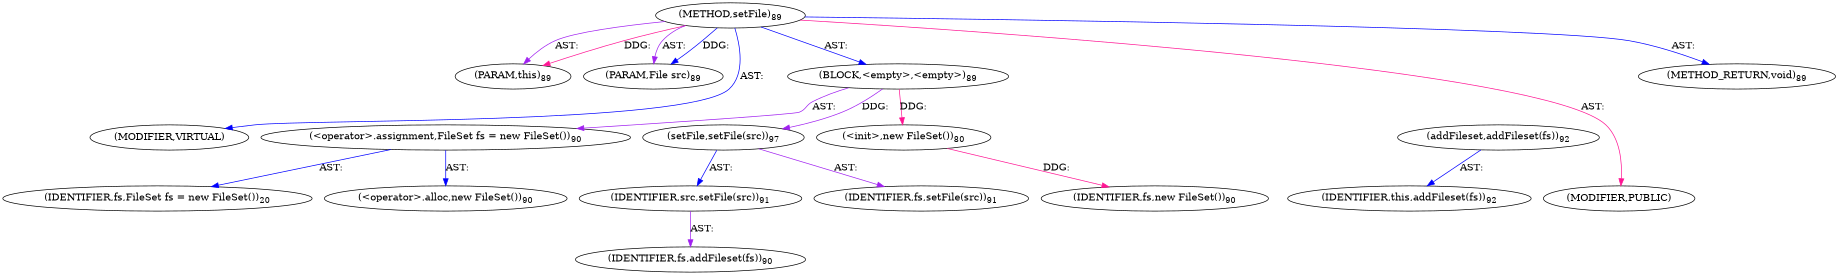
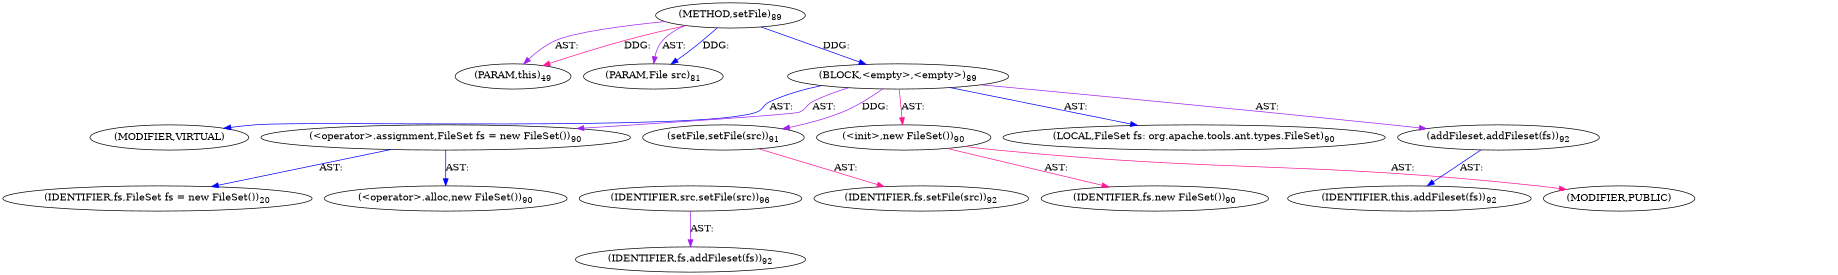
(838, 46) -> (838, 46)
(1235, 54) -> (1262, 167)
(546, 75) -> (546, 75)
(696, 75) -> (696, 75)
(1737, 76) -> none
none -> (1200, 106)
(915, 107) -> (915, 107)
(514, 117) -> (530, 124)
(774, 136) -> (774, 136)
(959, 136) -> (959, 136)
none -> (1194, 137)
(709, 165) -> none
(818, 167) -> (818, 167)
(1058, 168) -> (1058, 168)
(765, 197) -> (765, 197)
(992, 197) -> (992, 197)
(768, 258) -> (768, 258)
